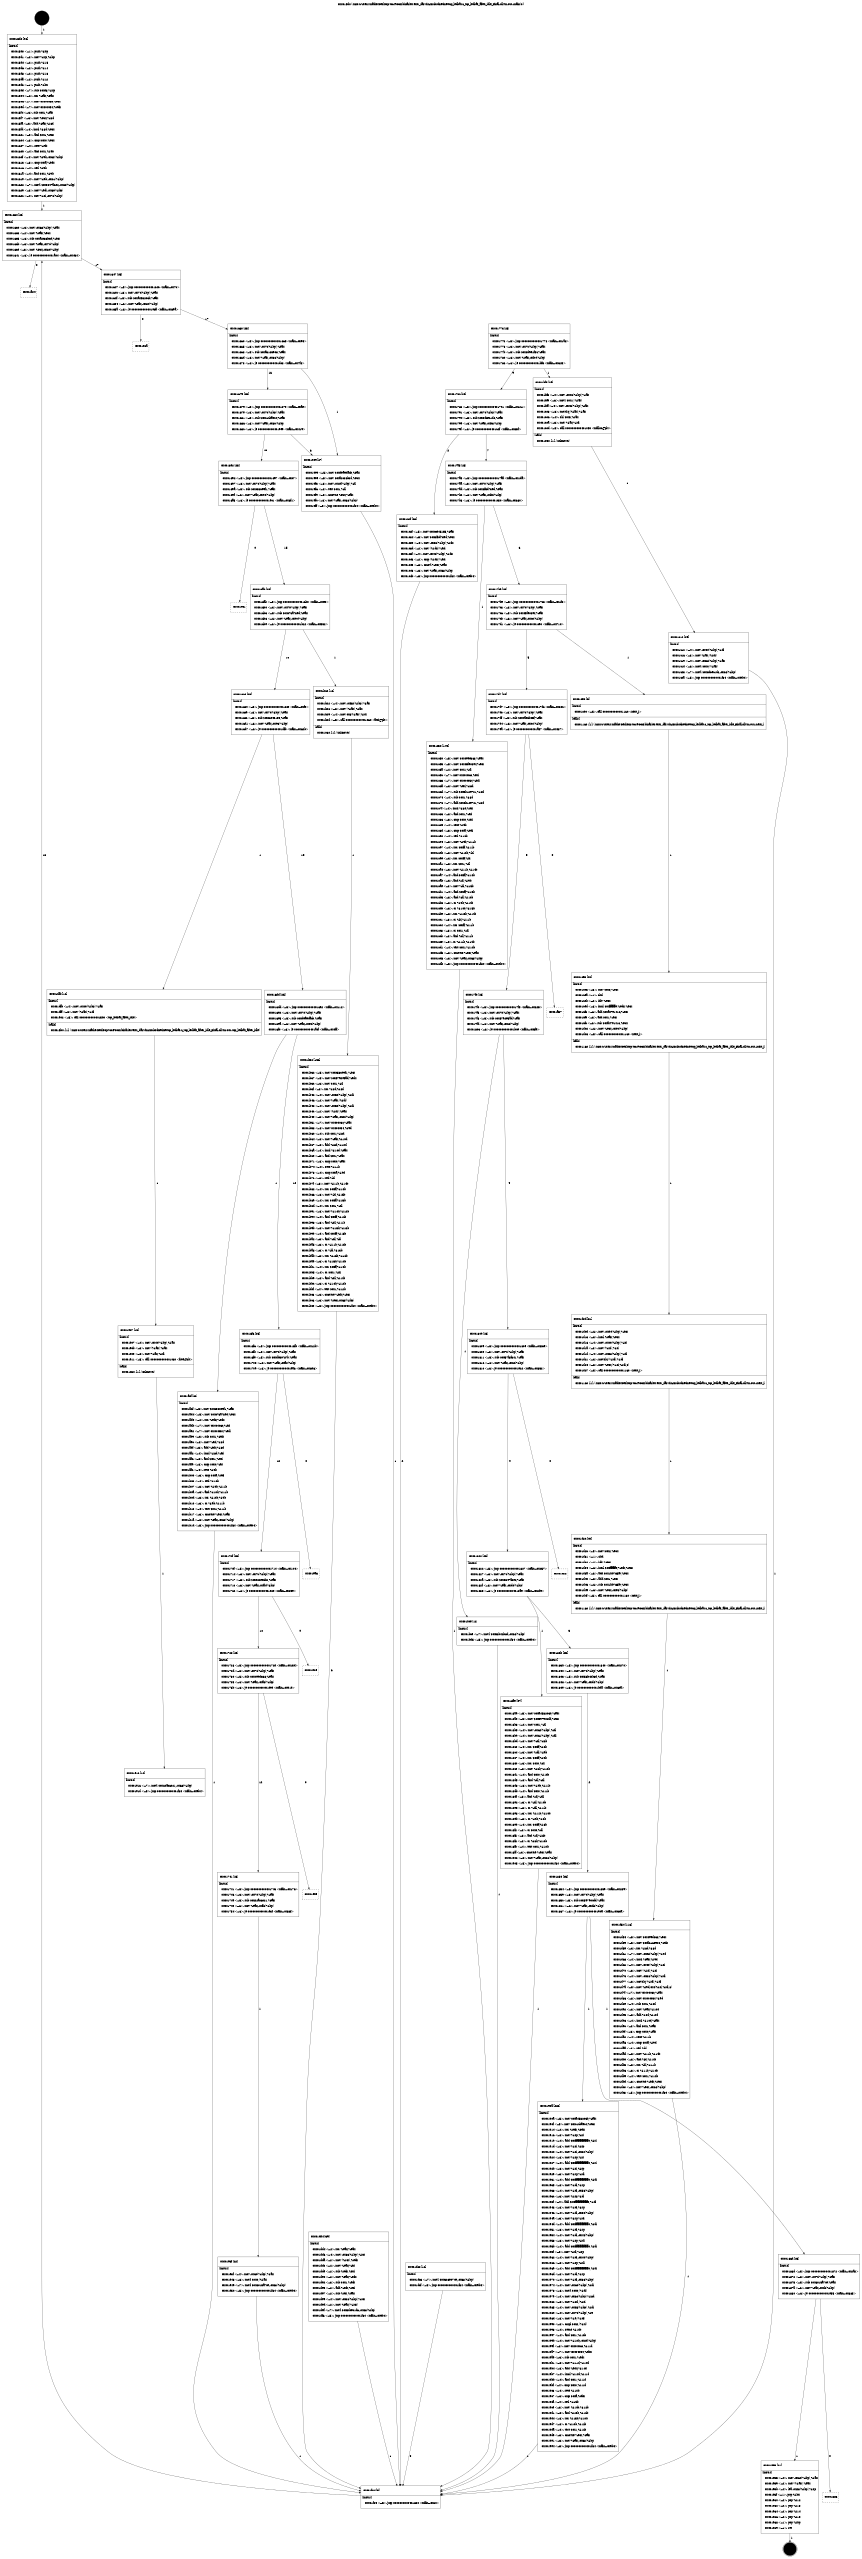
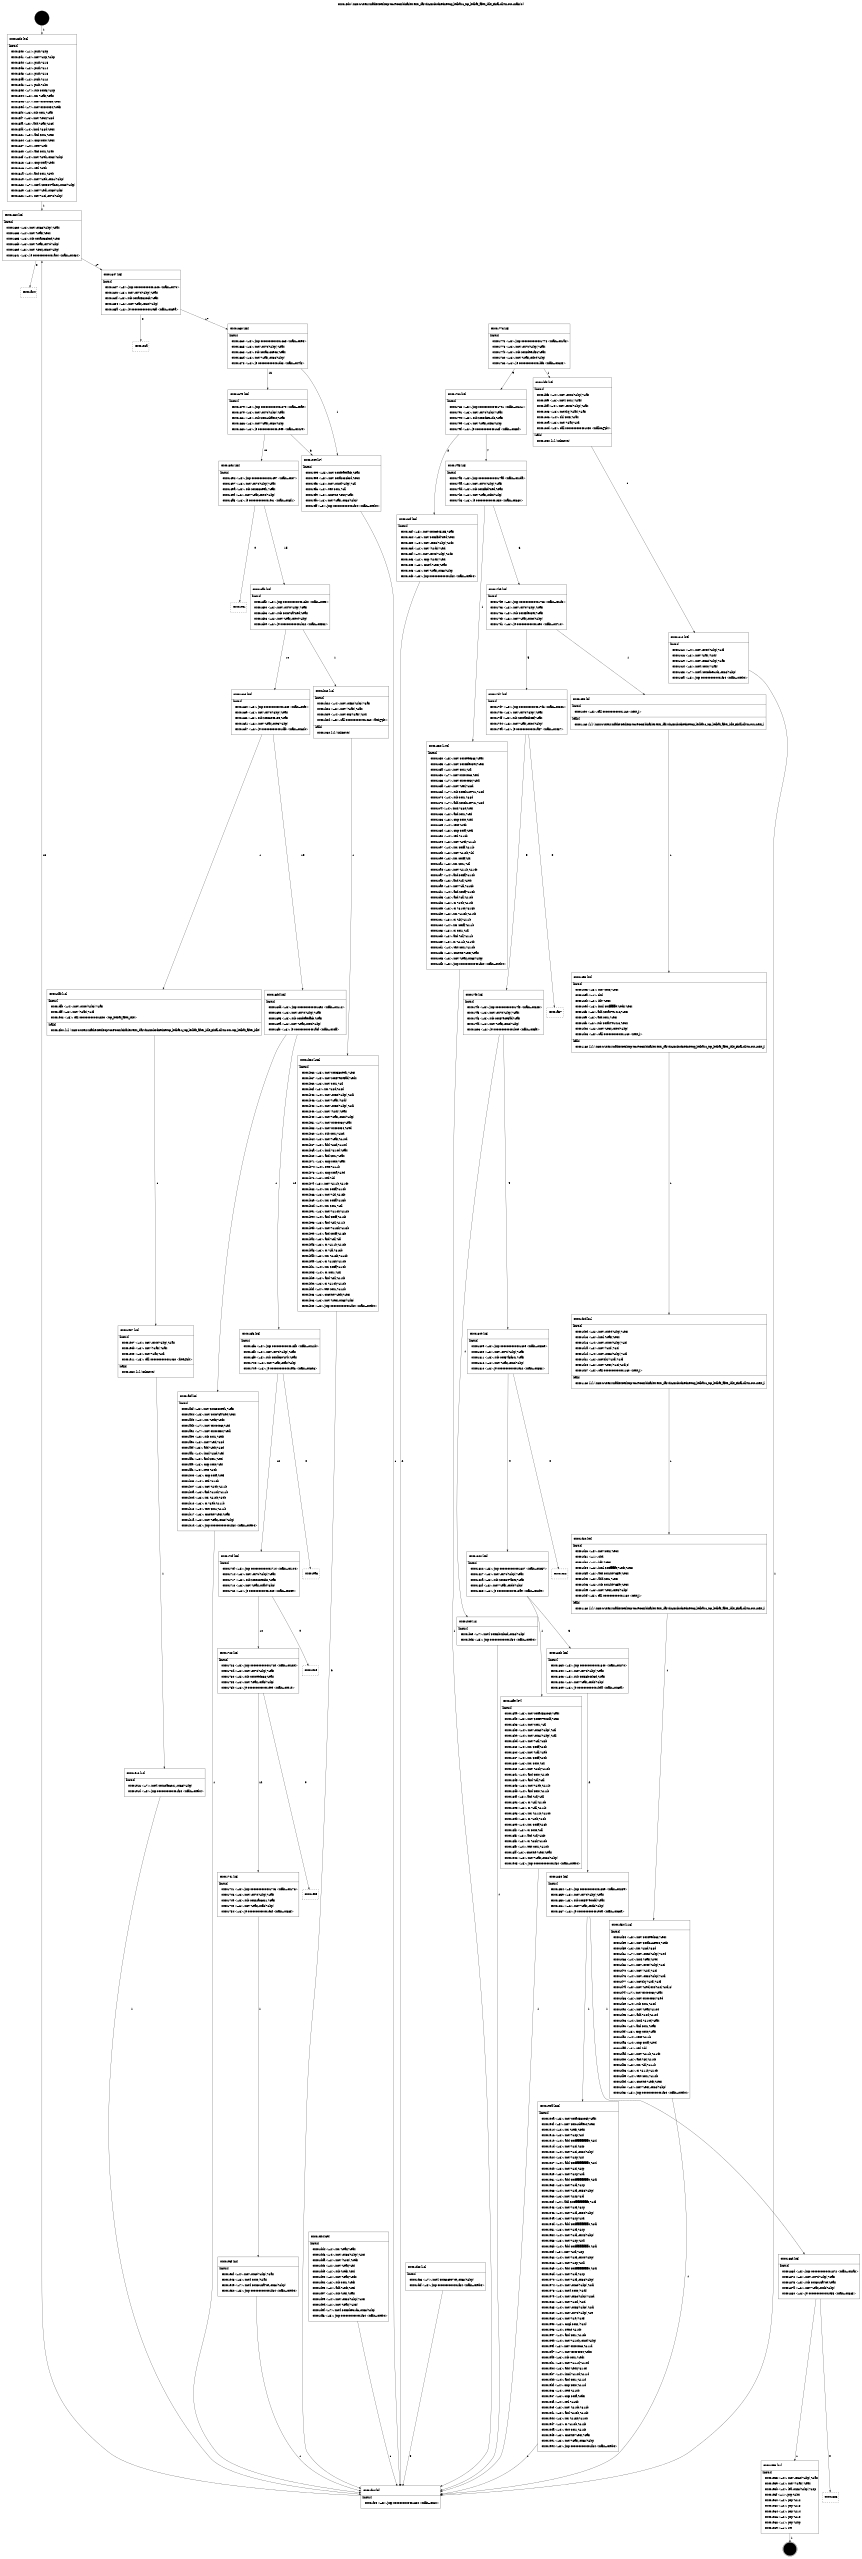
none -> (115, 2213)
